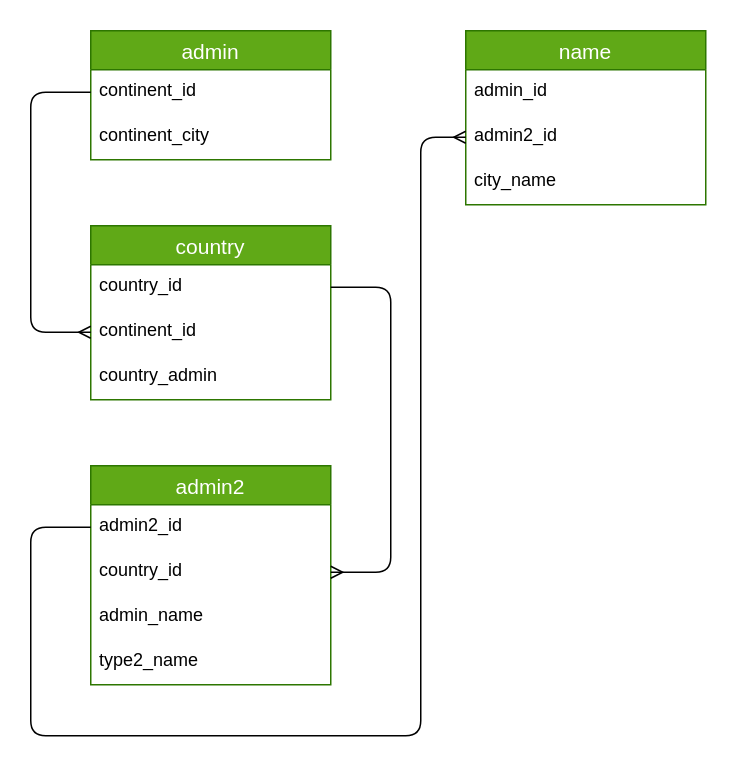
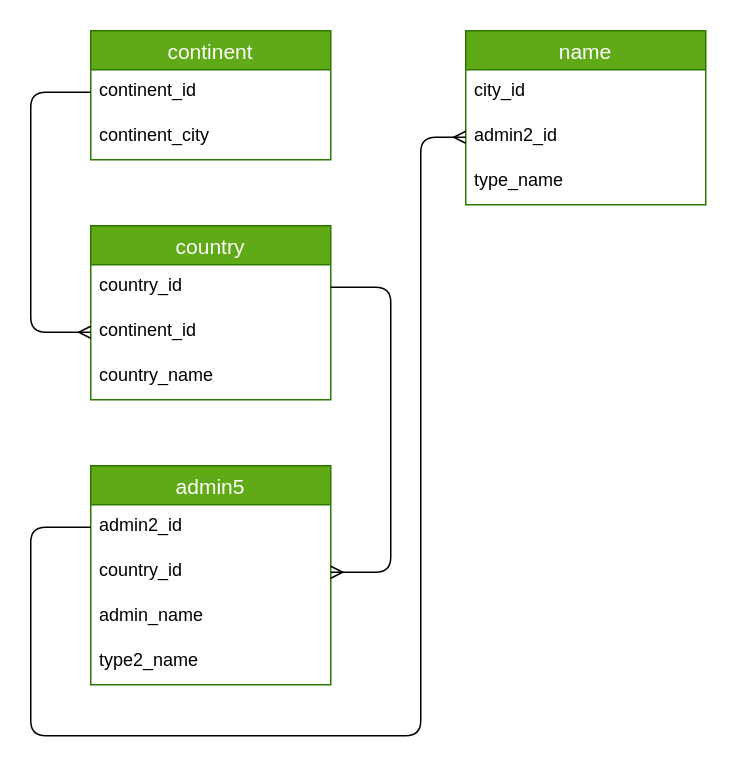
(210, 52) -> (210, 52)
(510, 90) -> (505, 90)
(517, 180) -> (519, 180)
(162, 375) -> (159, 375)
(210, 487) -> (210, 487)
